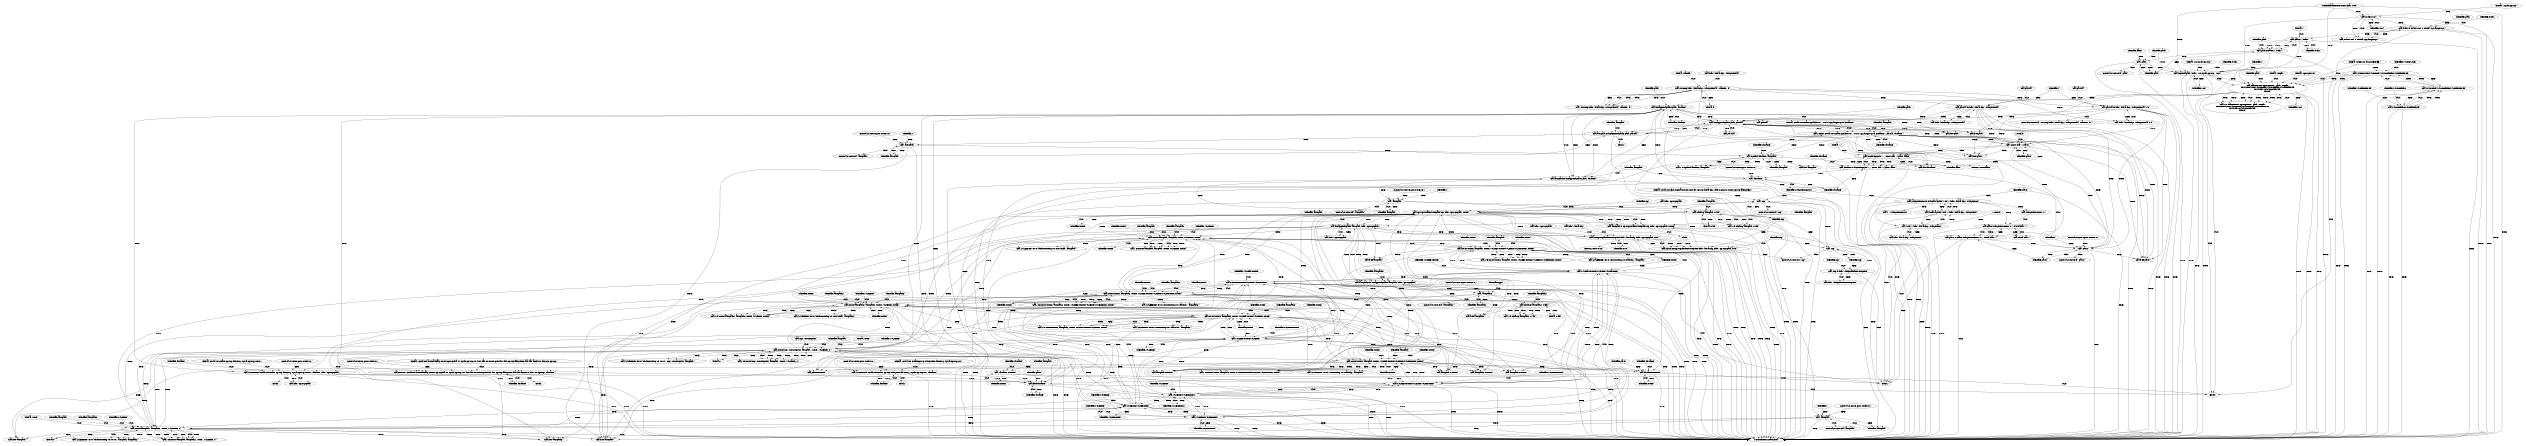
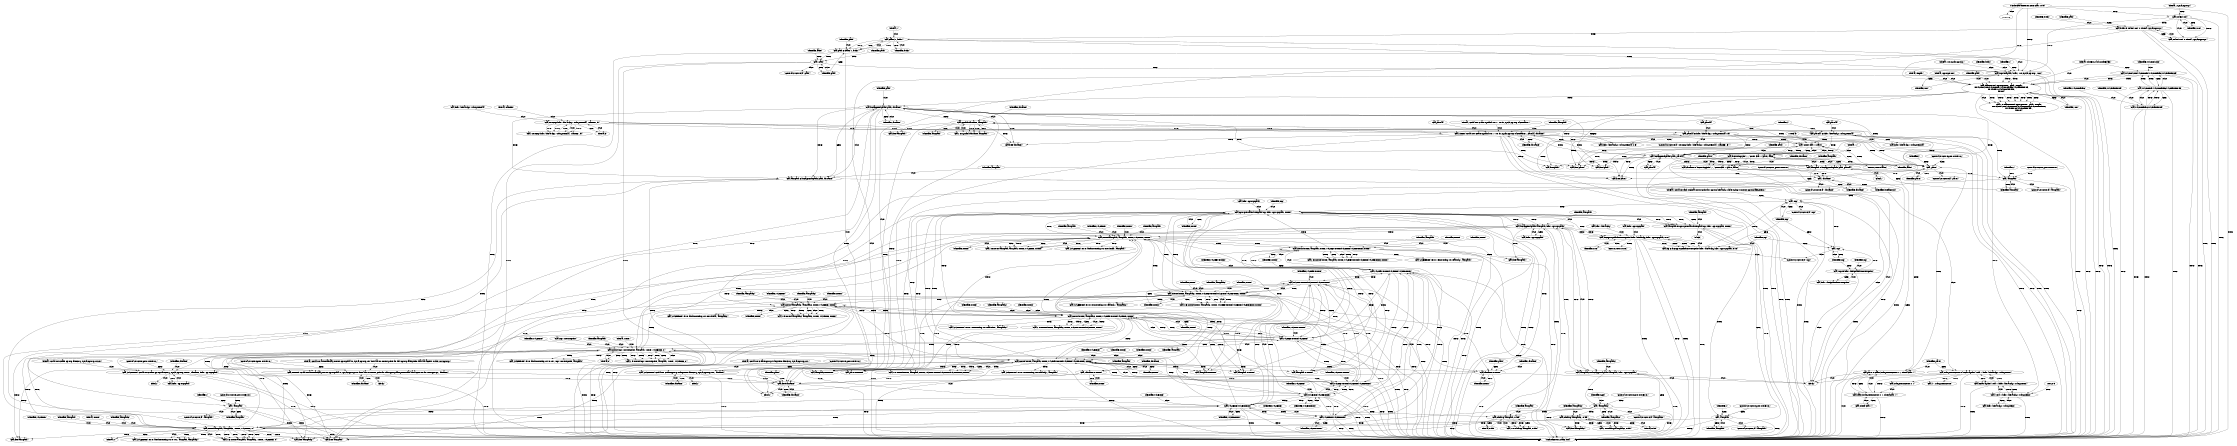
none -> (2006, 17)
none -> (927, 115)
(1678, 130) -> none
(1799, 190) -> (1885, 190)
none -> (1819, 190)
(2091, 196) -> (1860, 156)
(1191, 301) -> (1539, 411)
